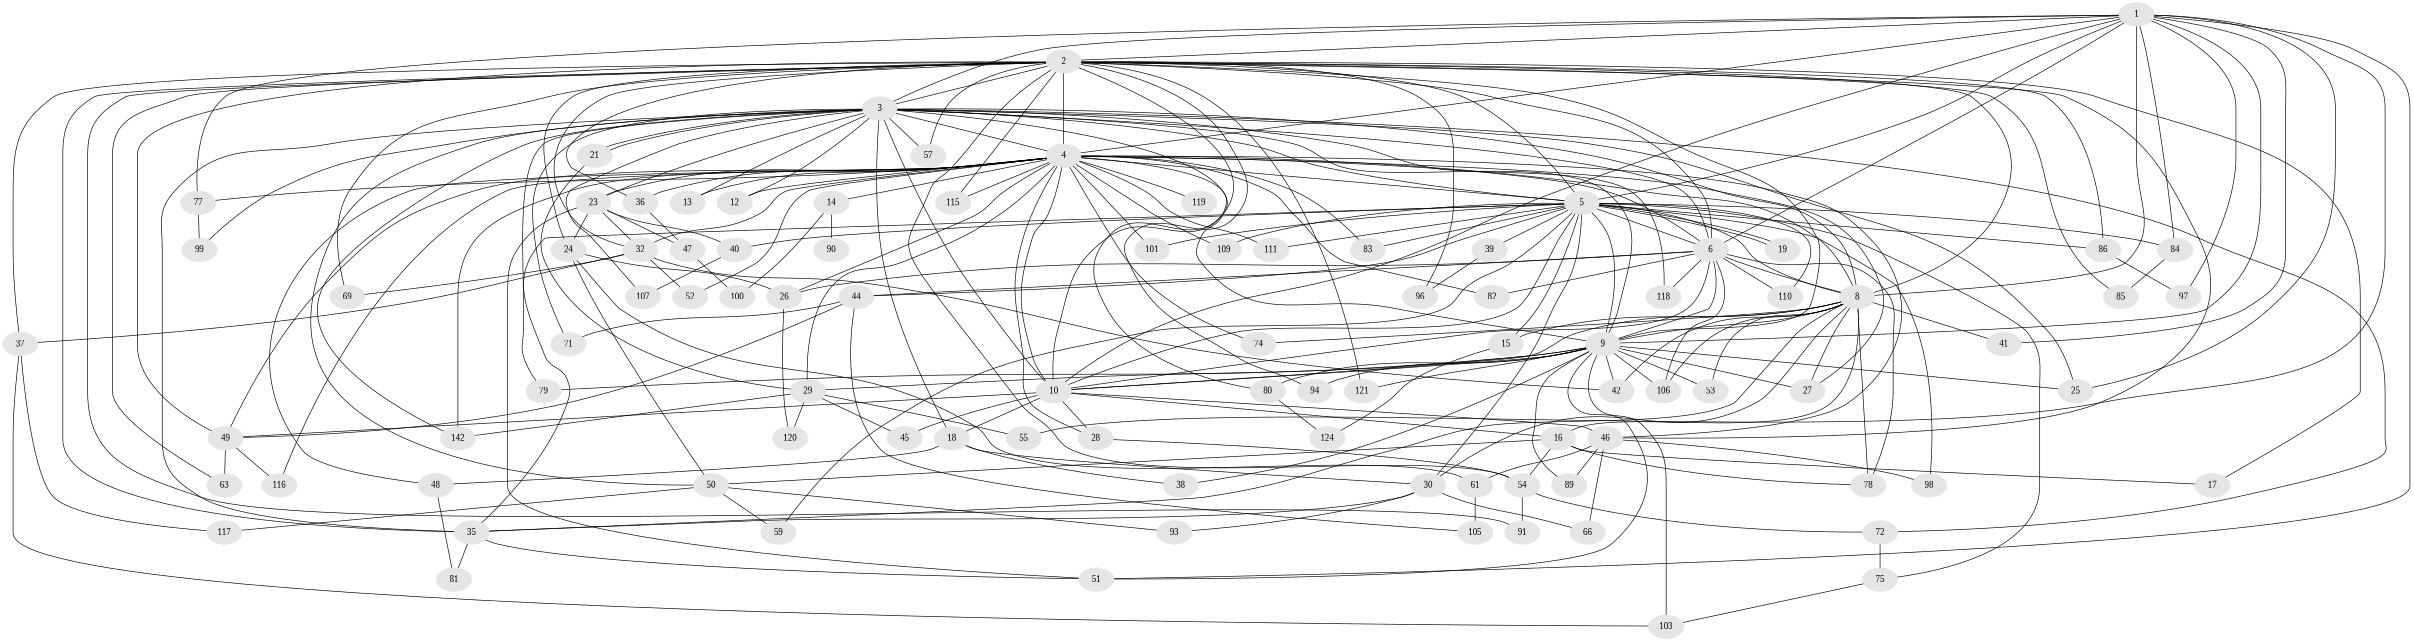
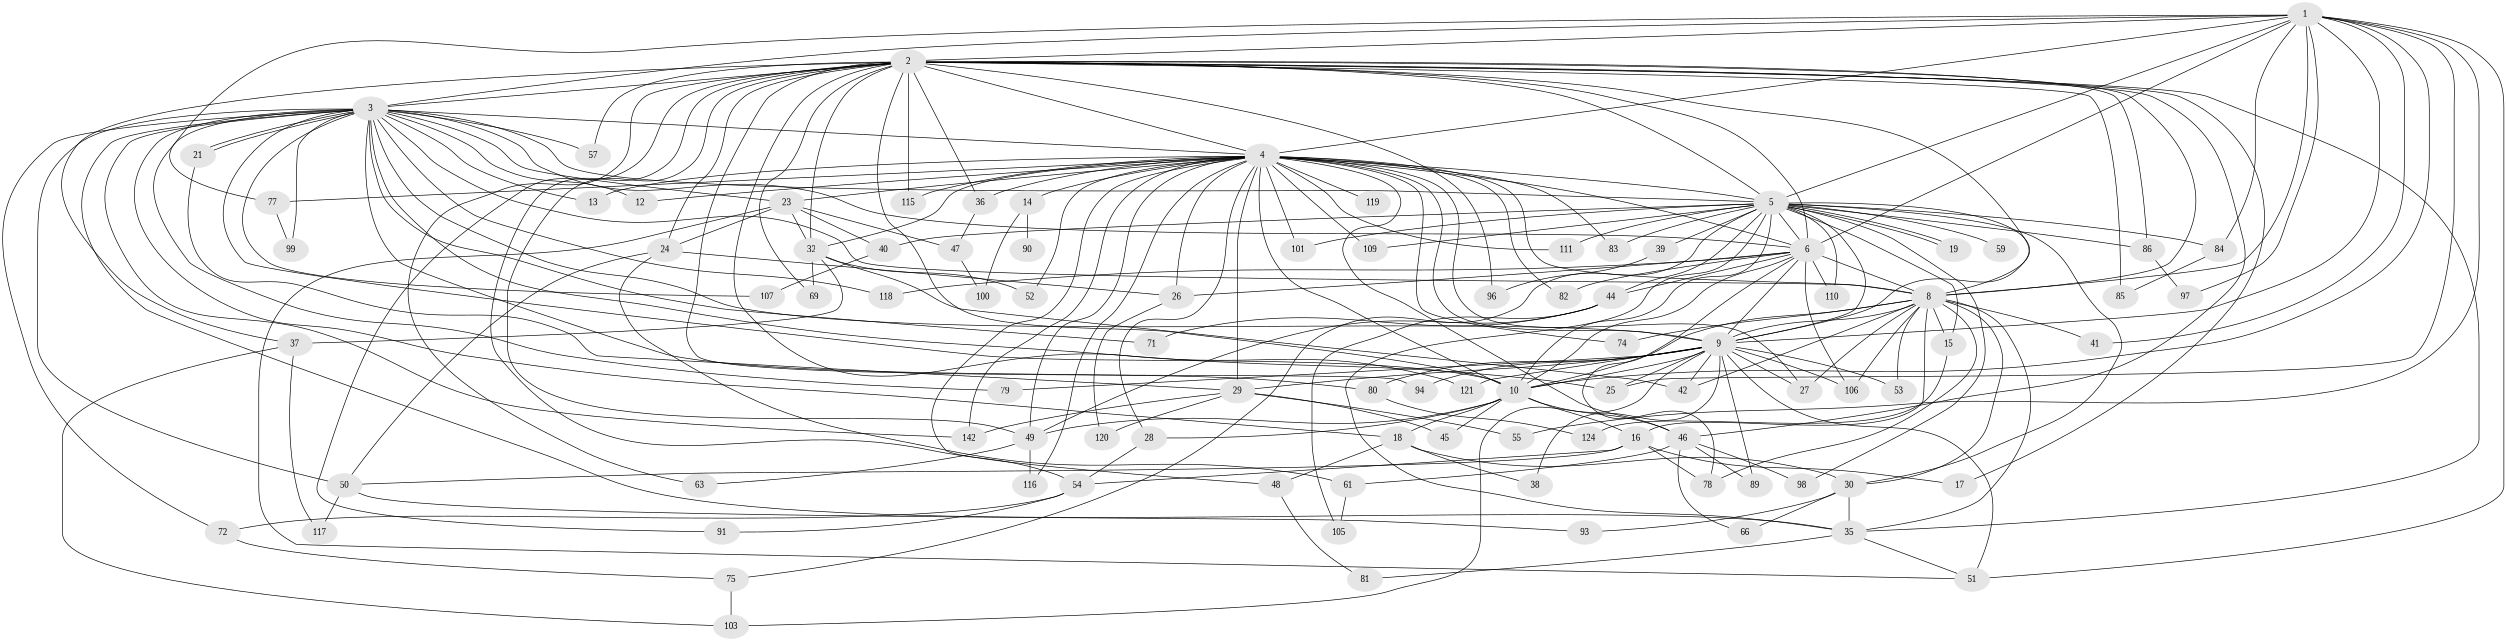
(745, 509) -> none
